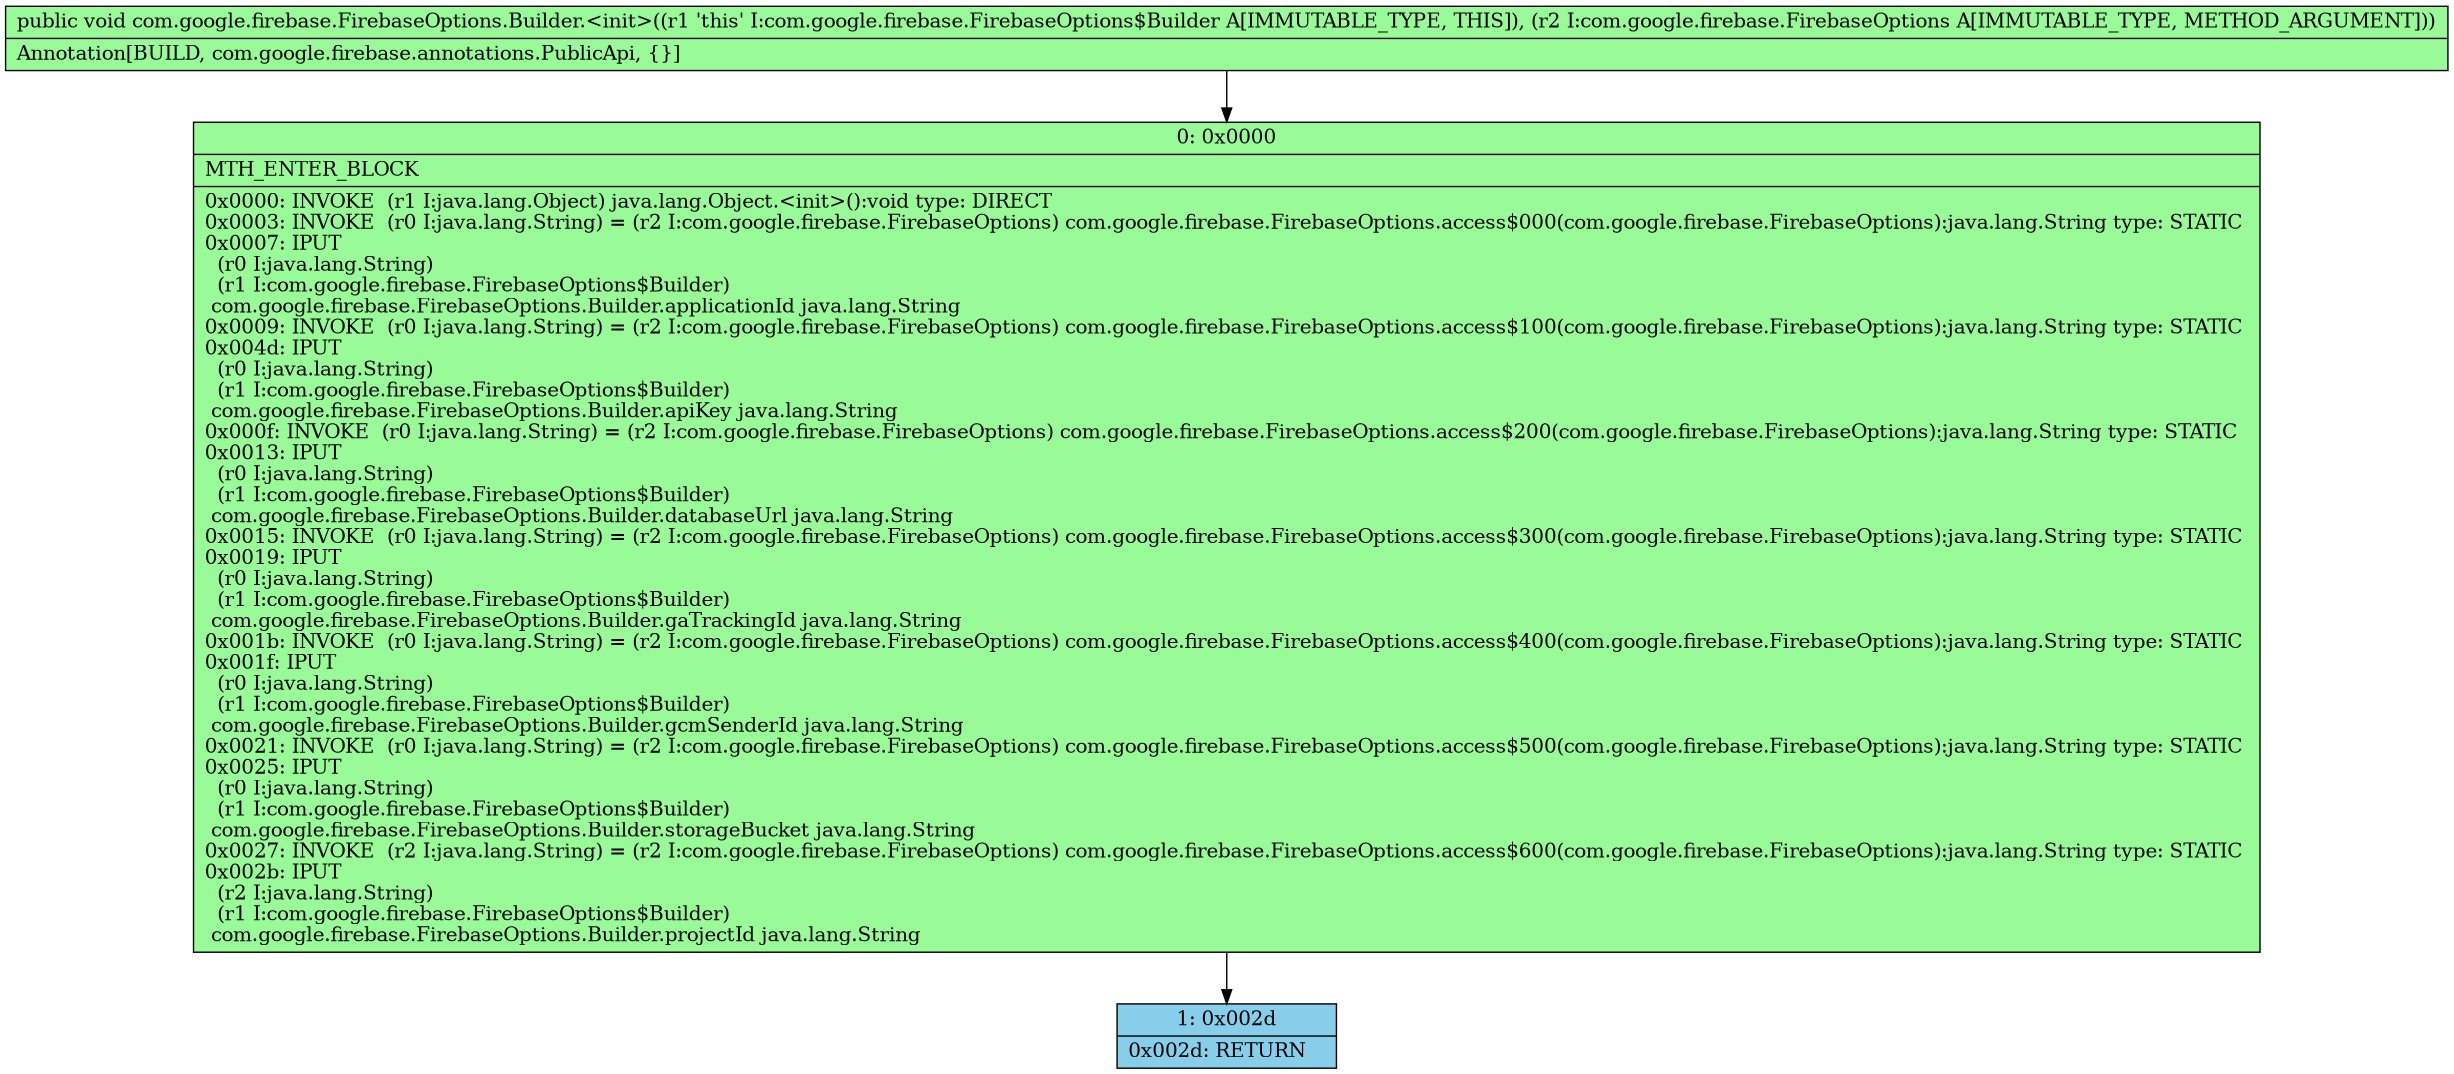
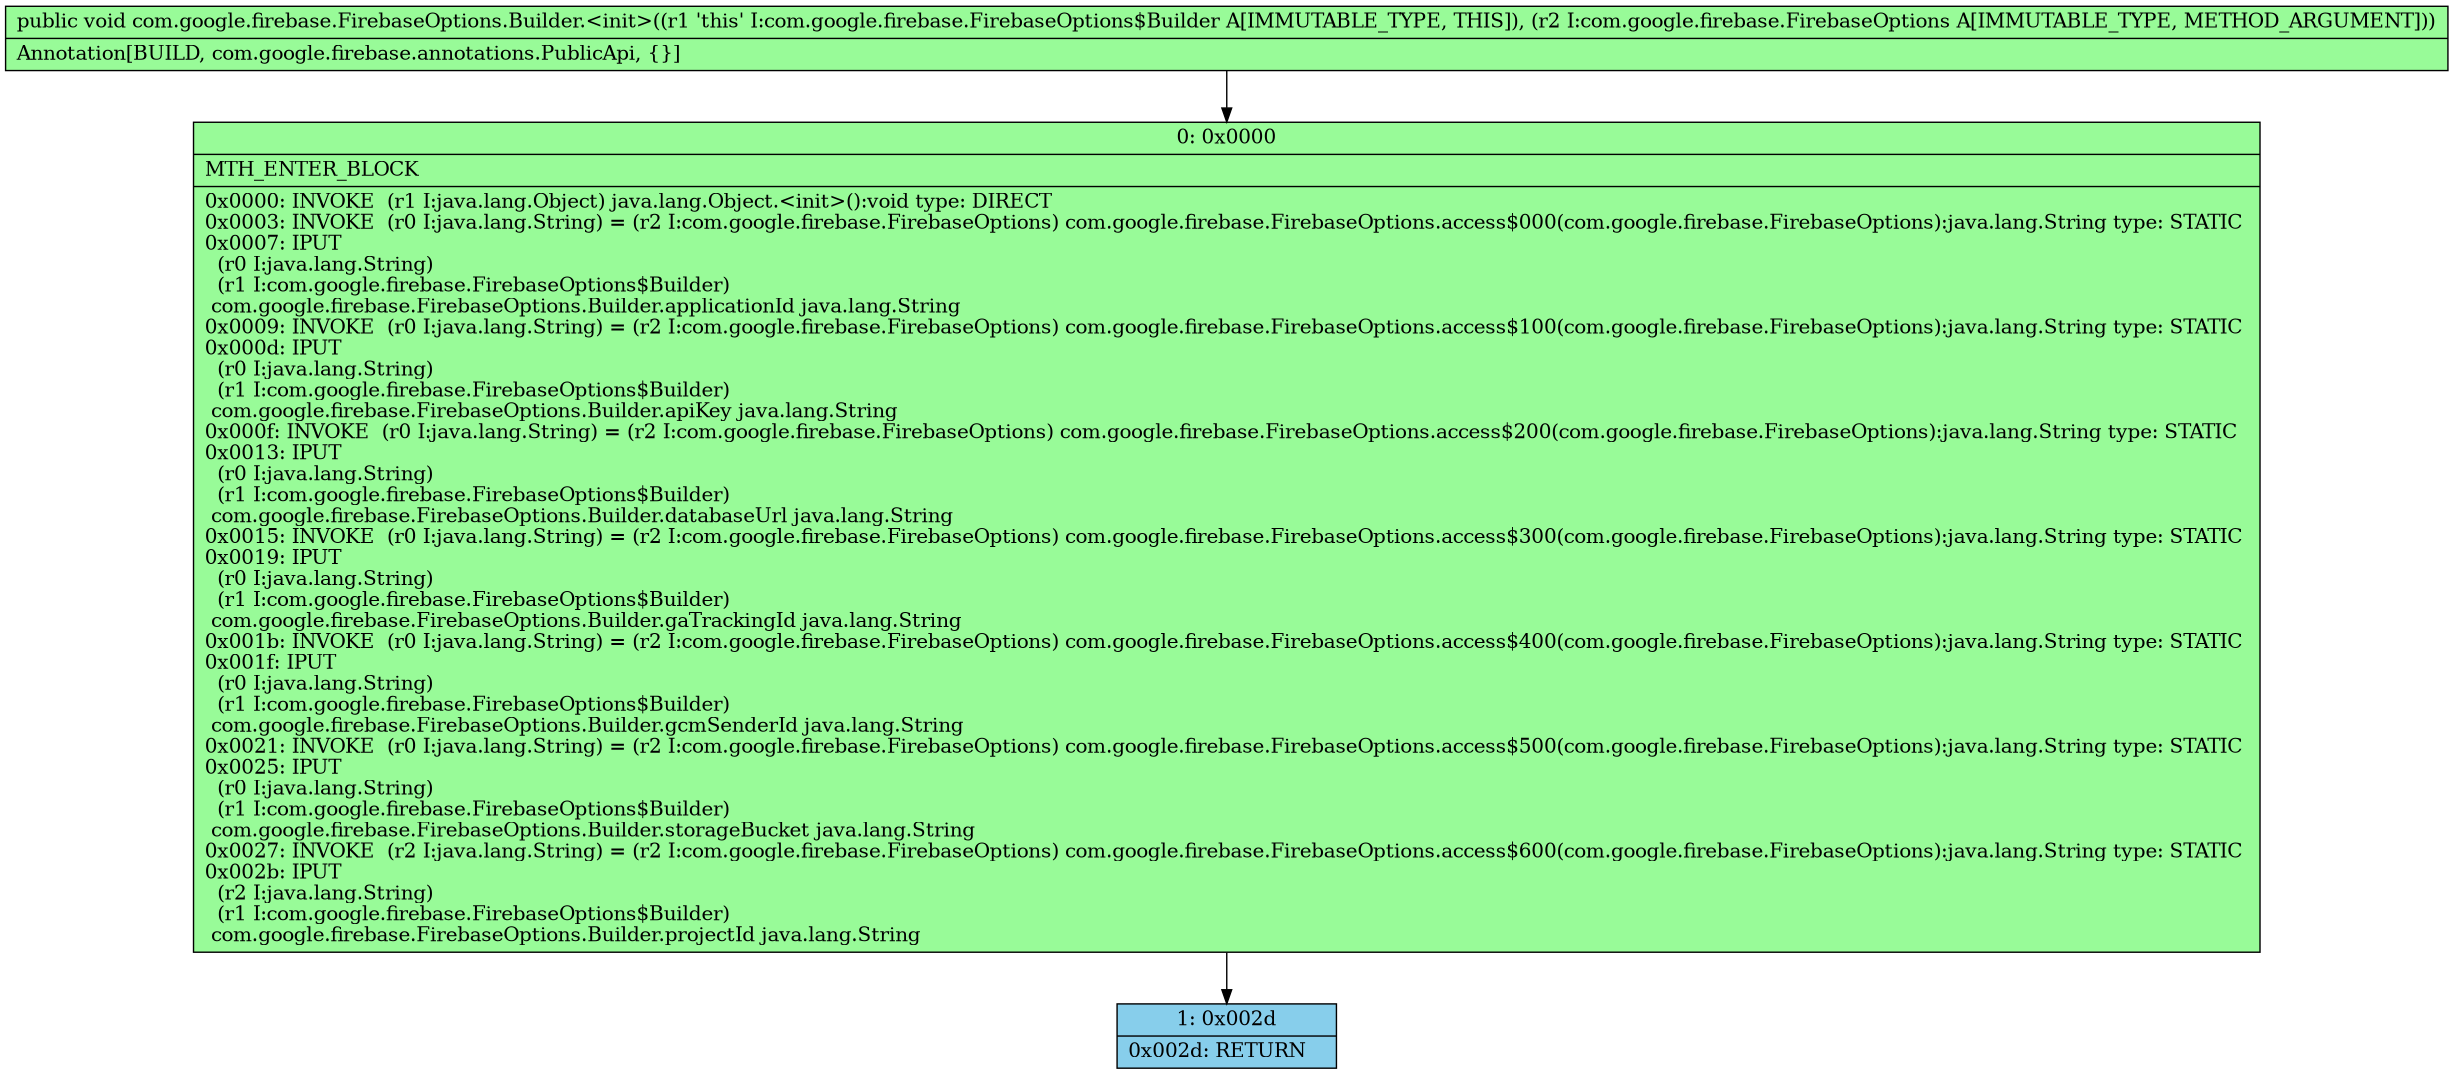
(279, 349) -> (279, 349)
